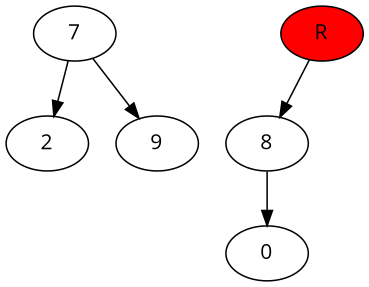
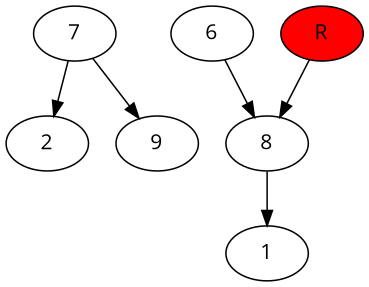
none -> (212, 34)
(267, 253) -> (267, 253)
